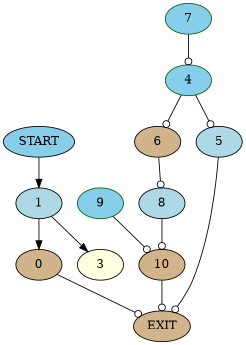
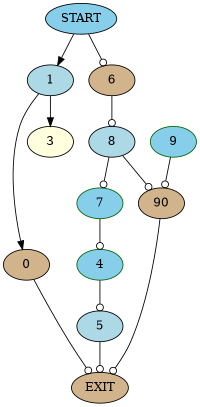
(175, 108) -> (95, 47)
none -> (107, 169)
(162, 265) -> (161, 203)
